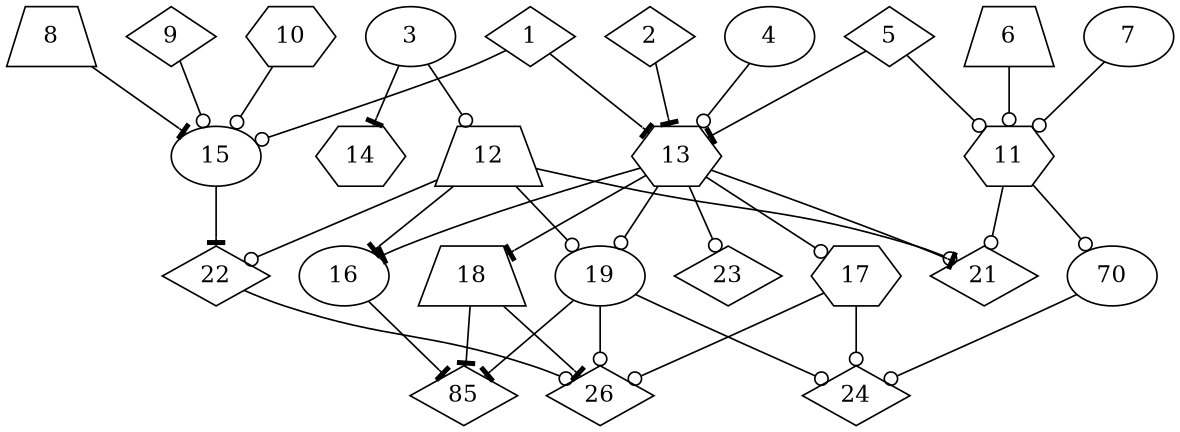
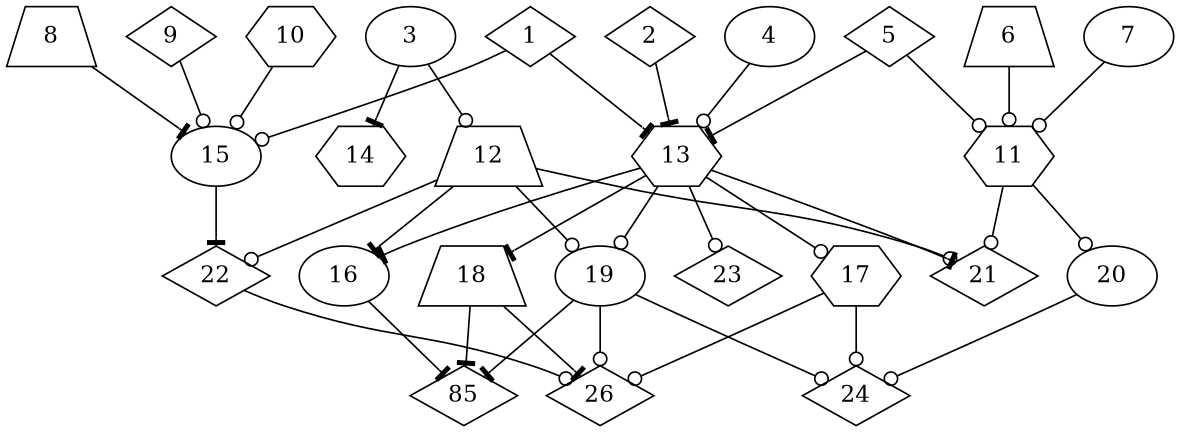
(1112, 276) -> (1112, 276)
